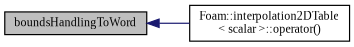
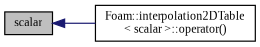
(76, 23) -> (29, 23)
